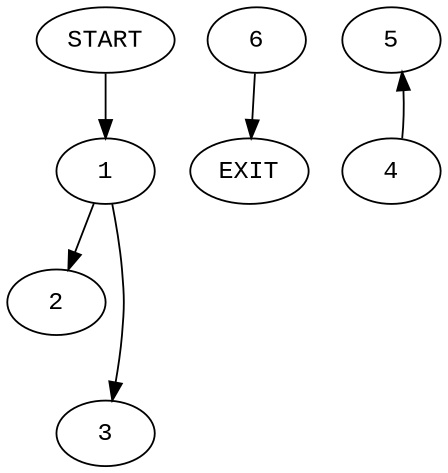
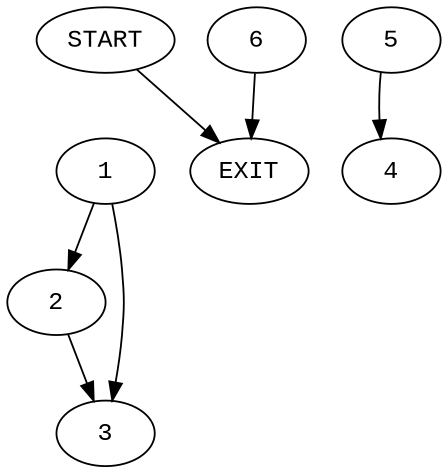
(106, 97) -> (171, 100)
(404, 115) -> (379, 96)
none -> (78, 359)
